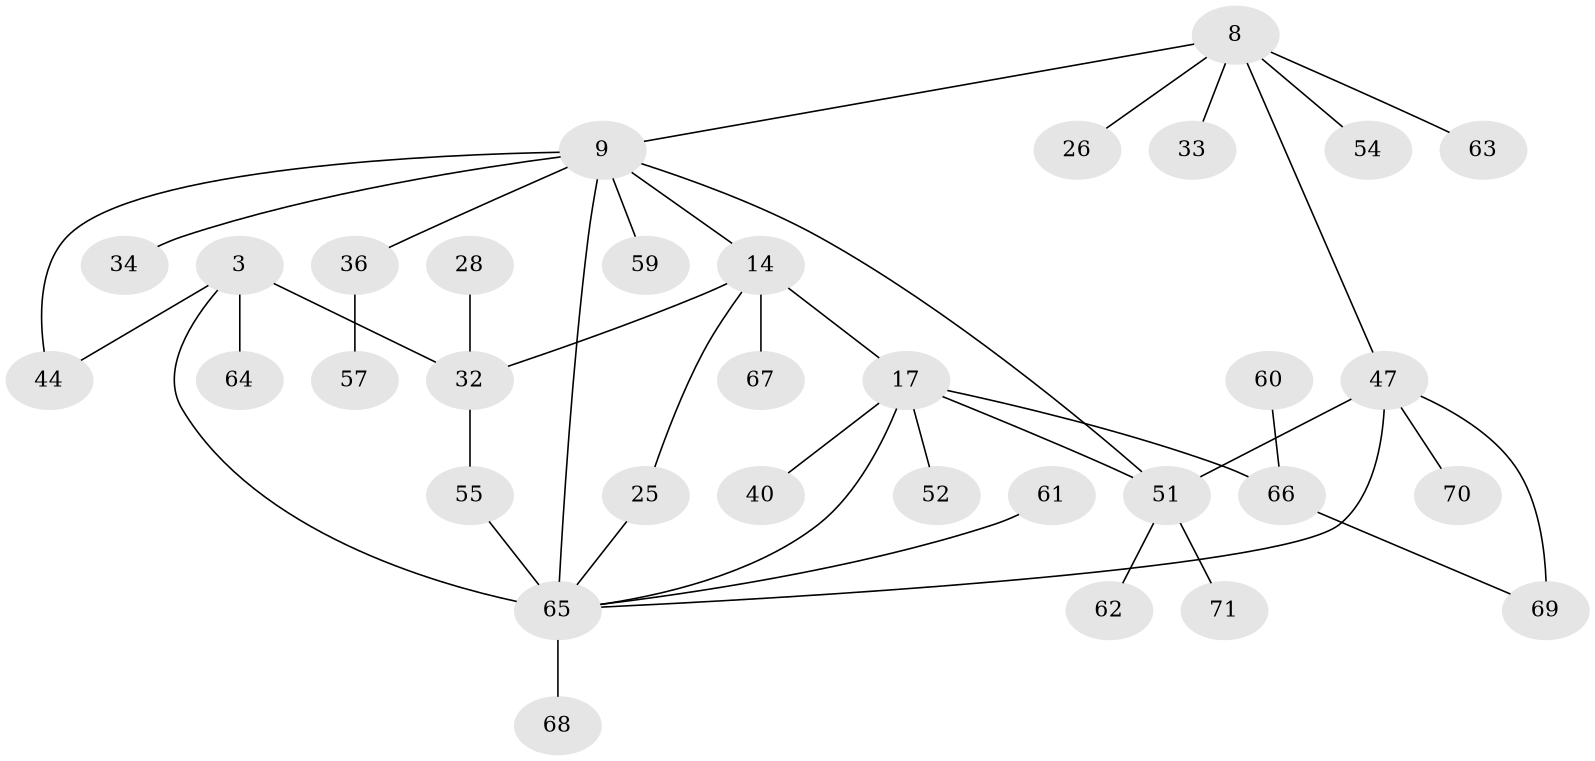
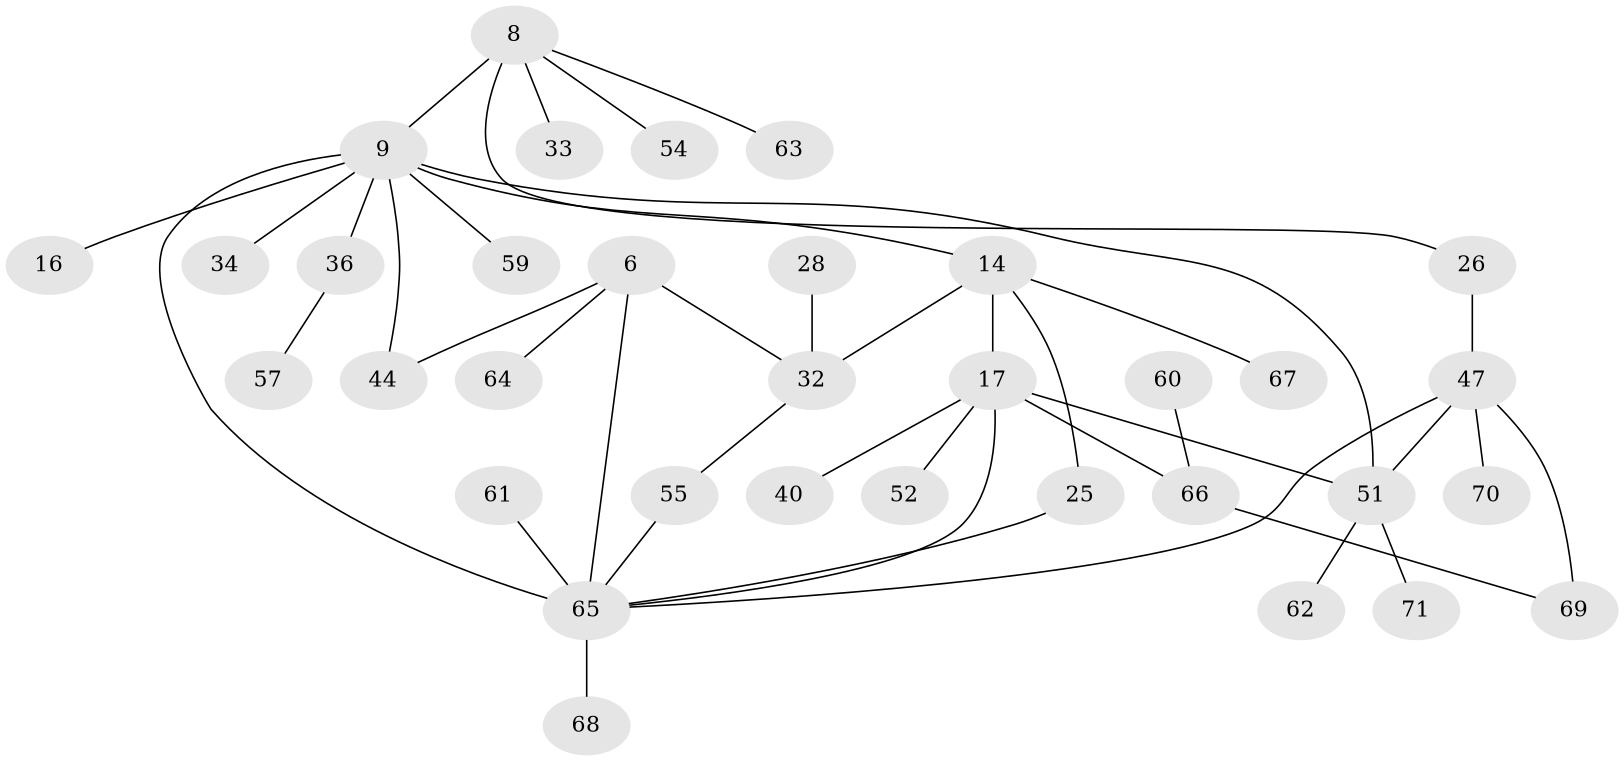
(1310, 208) -> (1472, 323)
none -> (50, 265)
(240, 265) -> (631, 265)
